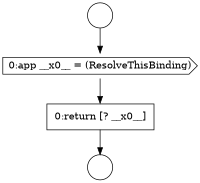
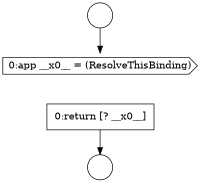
(100, 87) -> none
